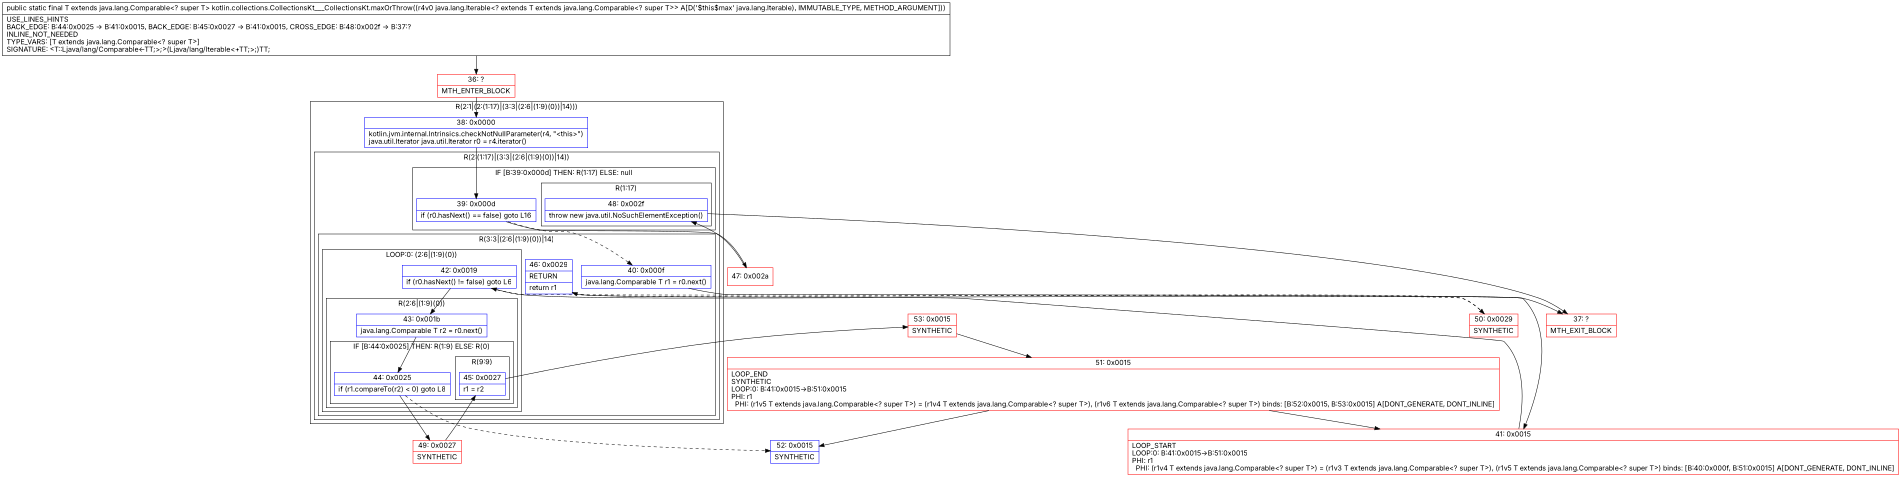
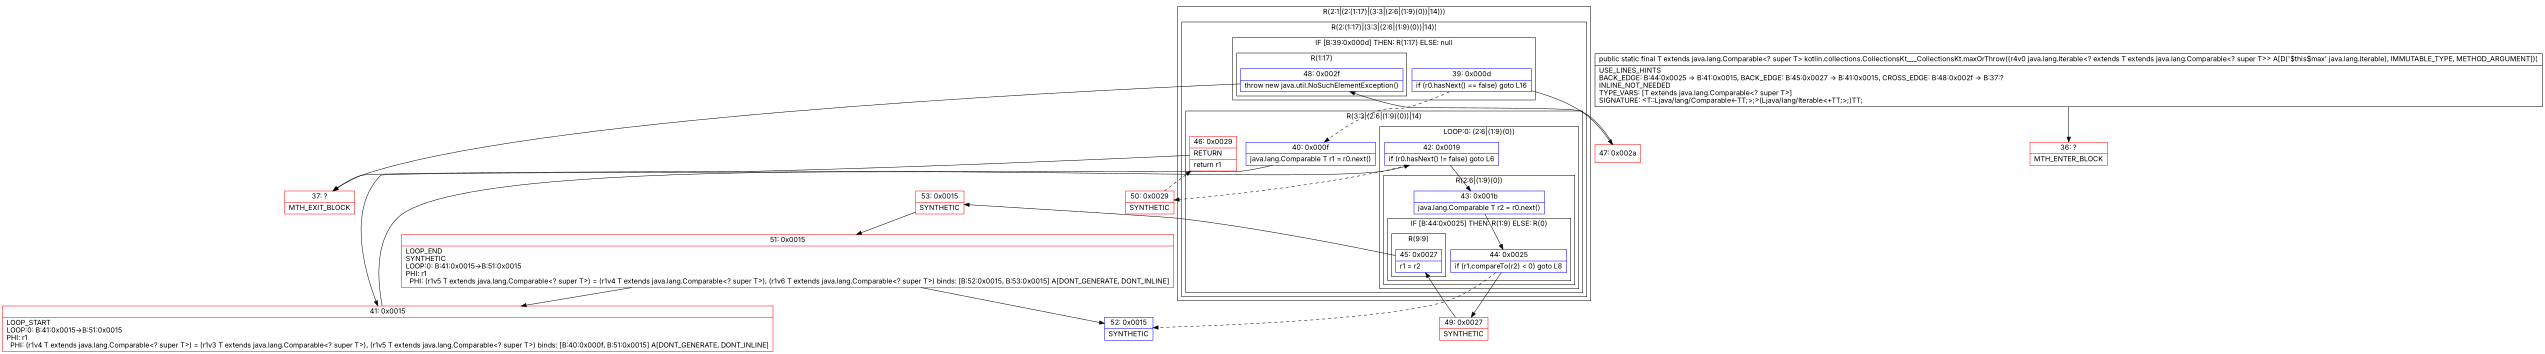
(476, 132) -> none
(549, 277) -> (1213, 154)
